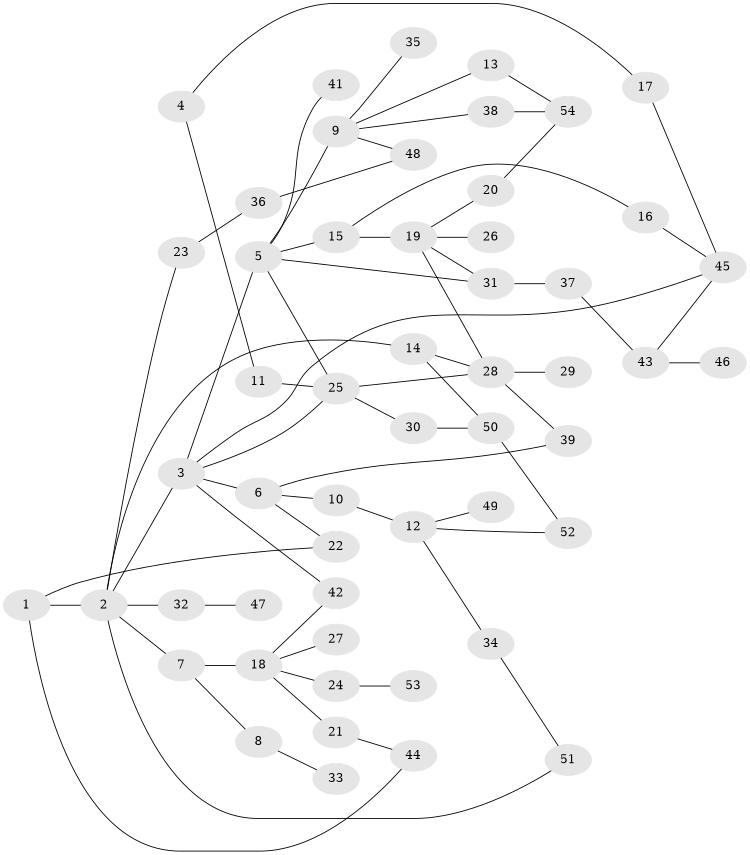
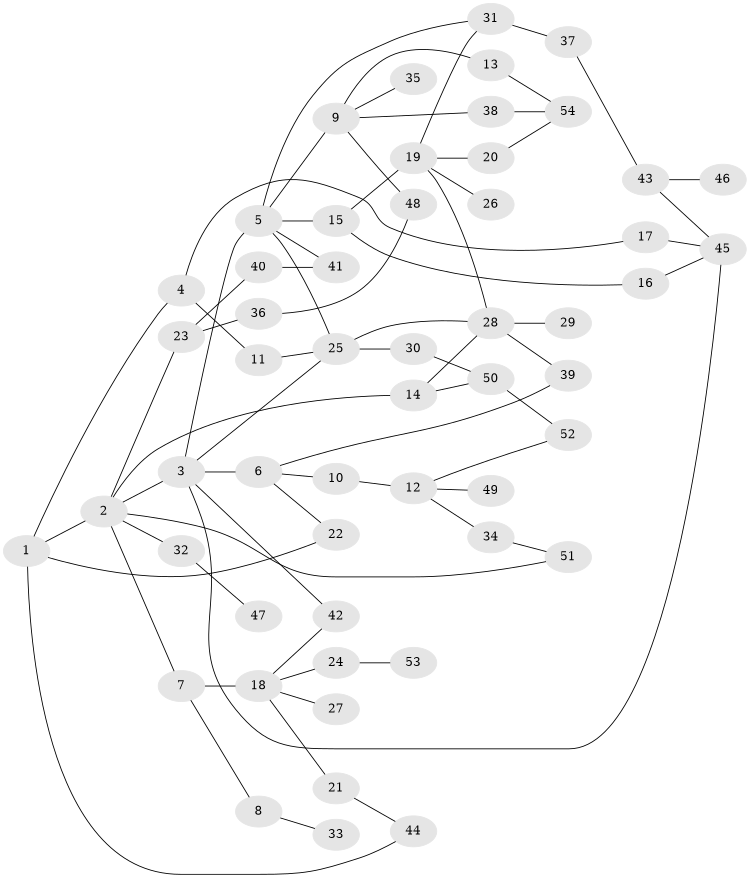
none -> (259, 267)
none -> (94, 416)
